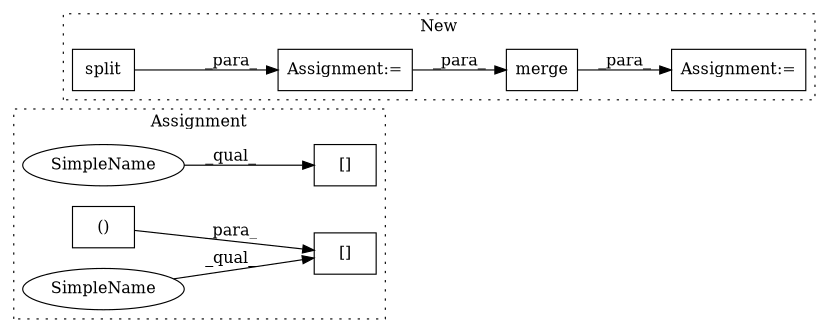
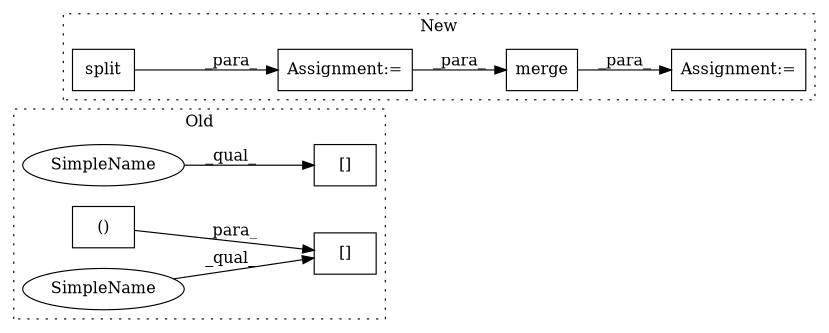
(200, 122) -> (200, 122)
